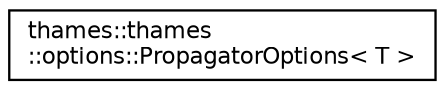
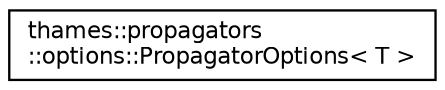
(222, 45) -> (222, 45)
